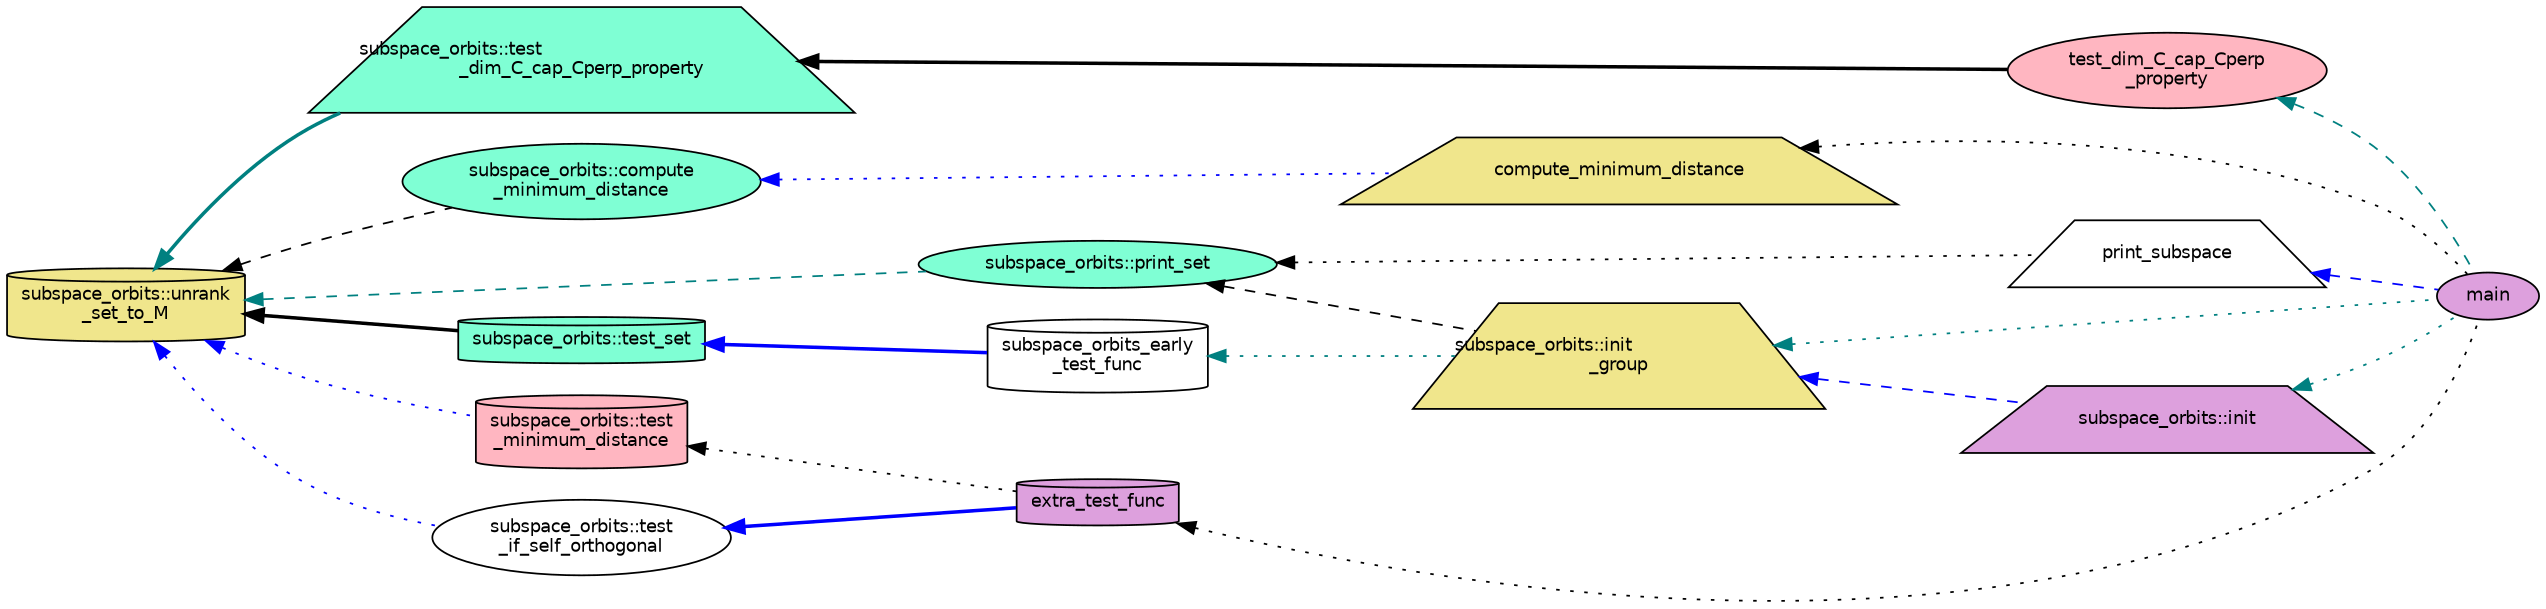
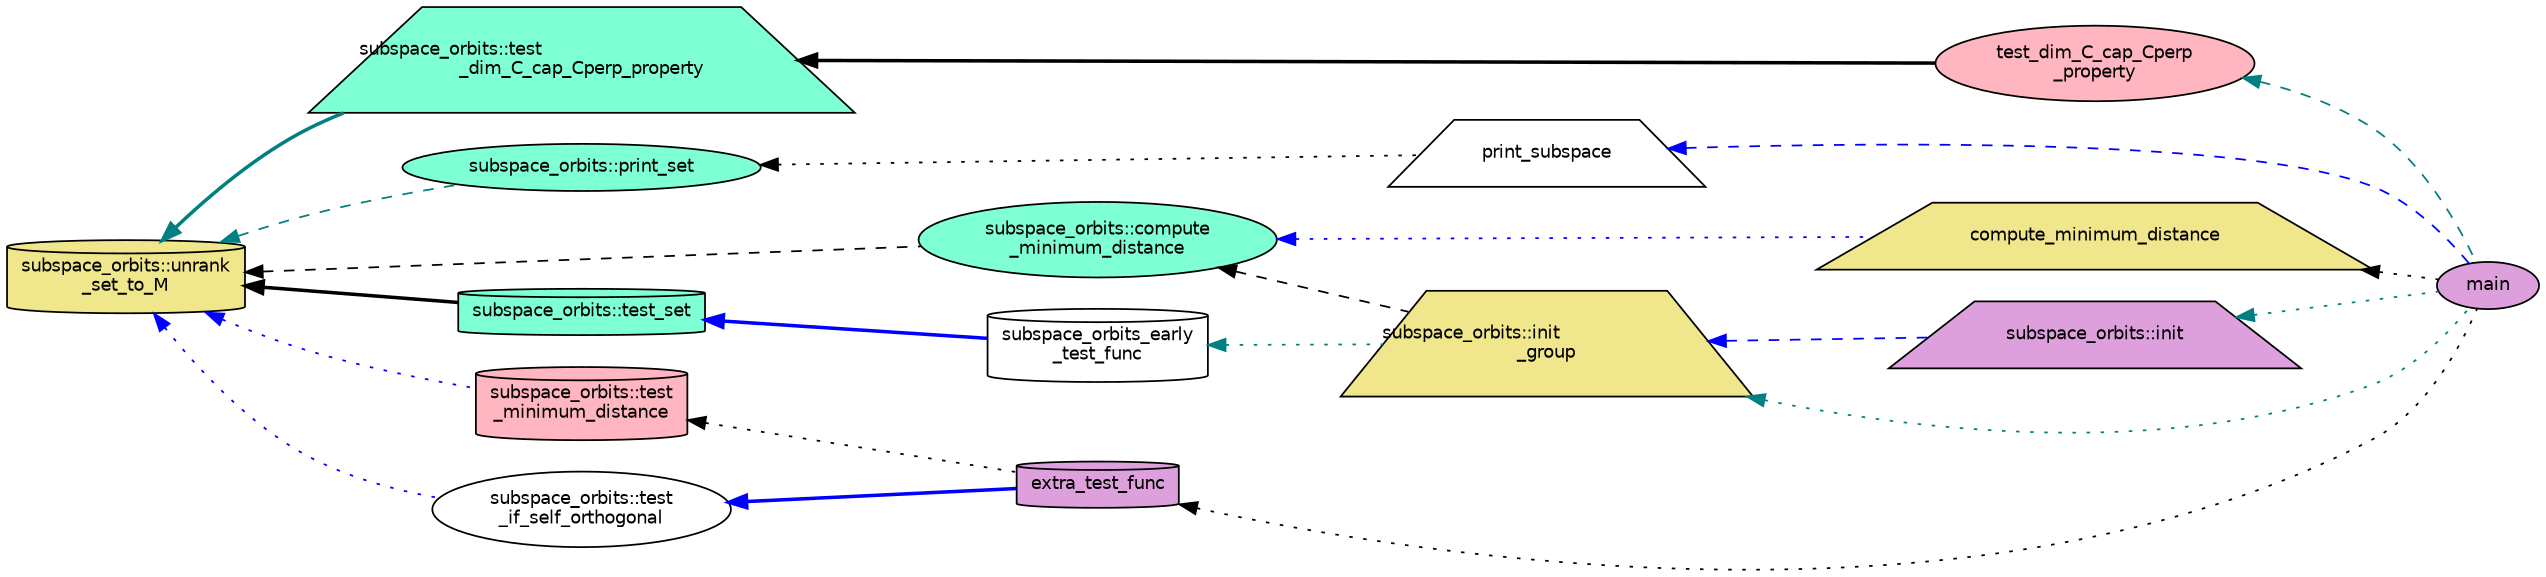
(1350, 309) -> (1322, 292)
